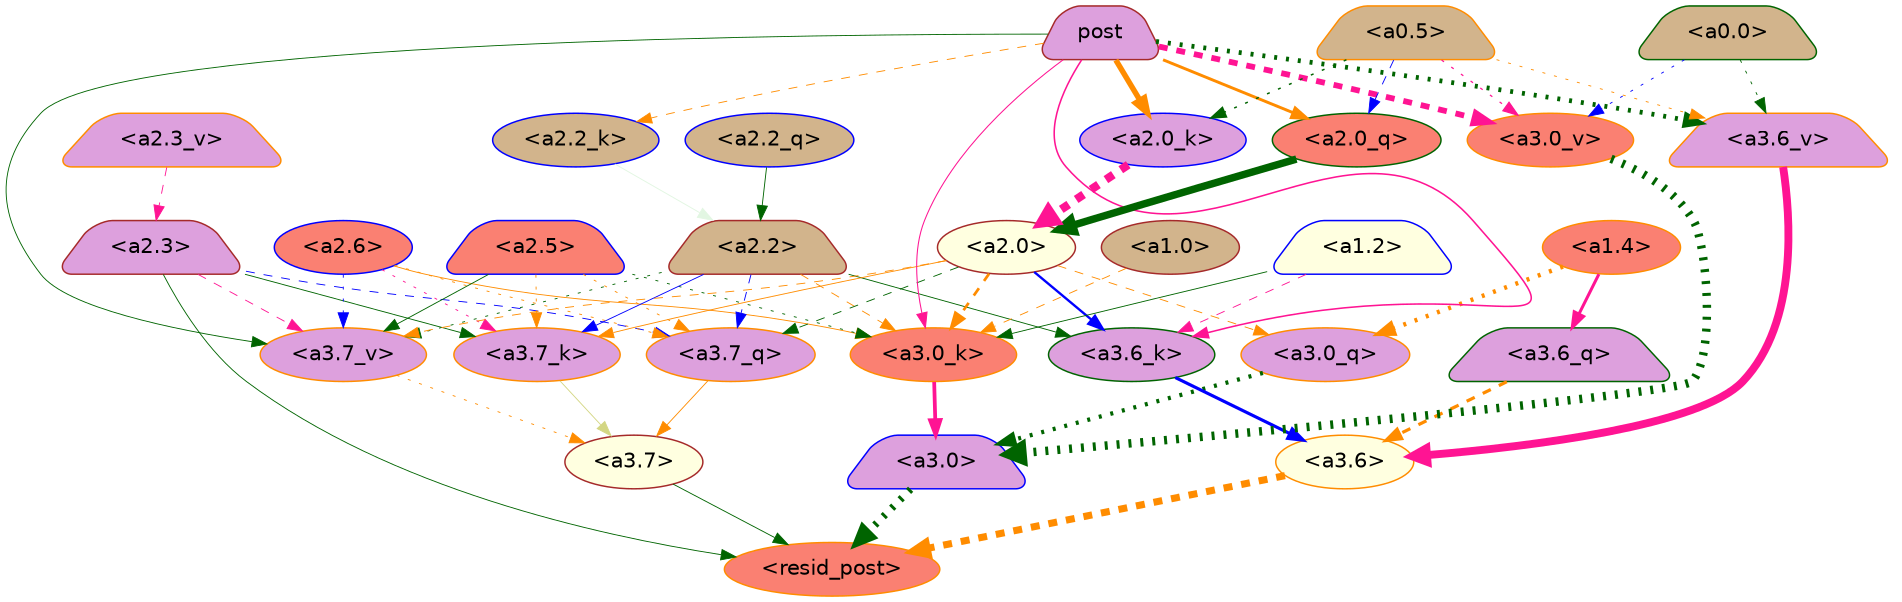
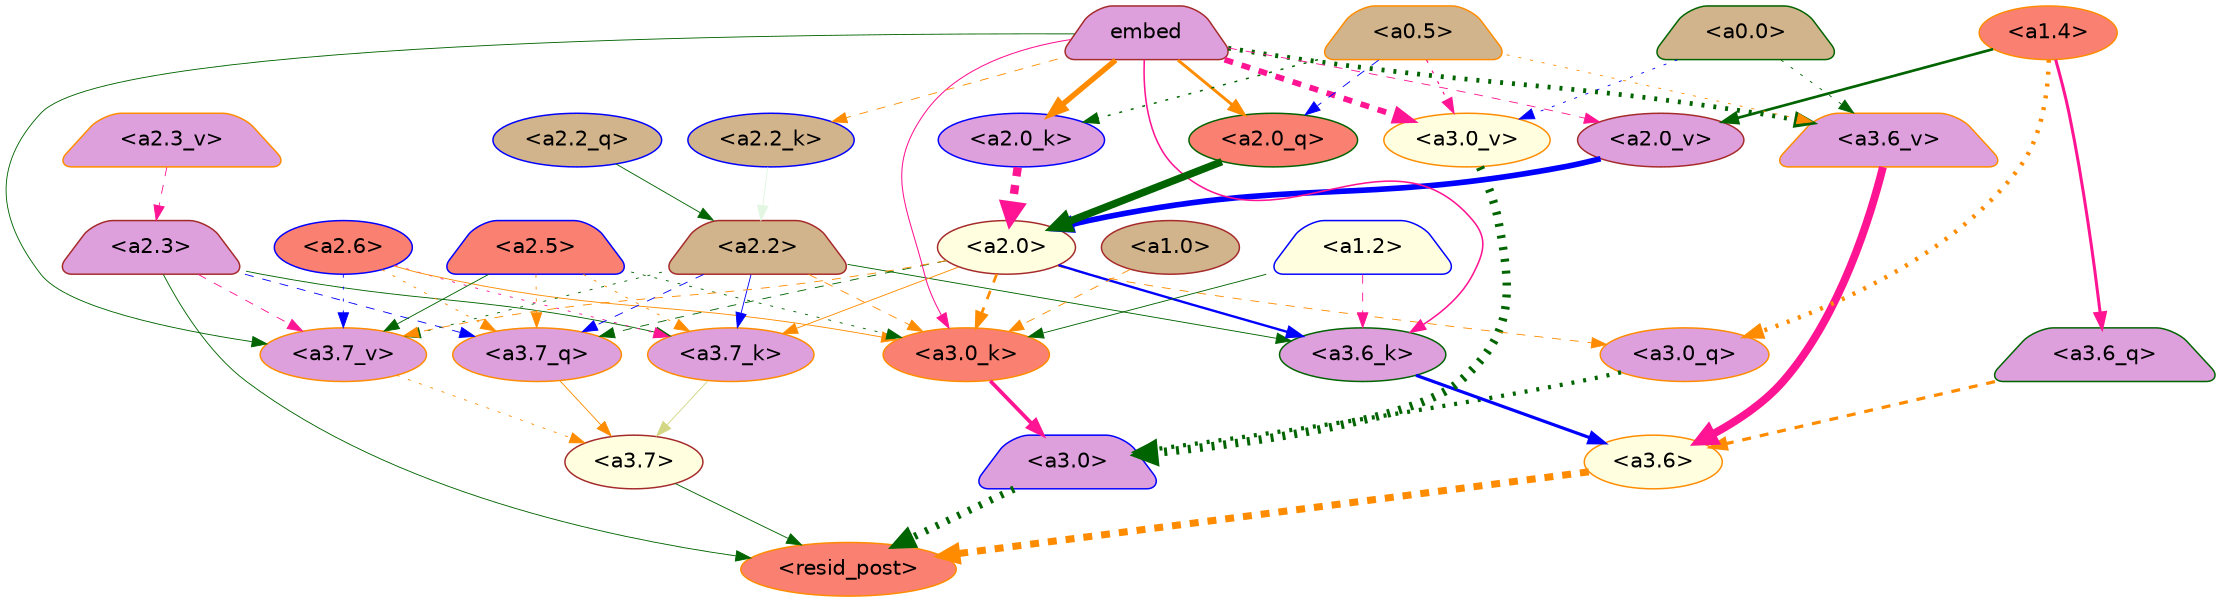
(1100, 33) -> (1147, 33)
(1550, 140) -> (1467, 140)
none -> (1661, 140)
